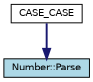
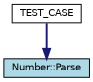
(47, 14) -> (47, 14)
